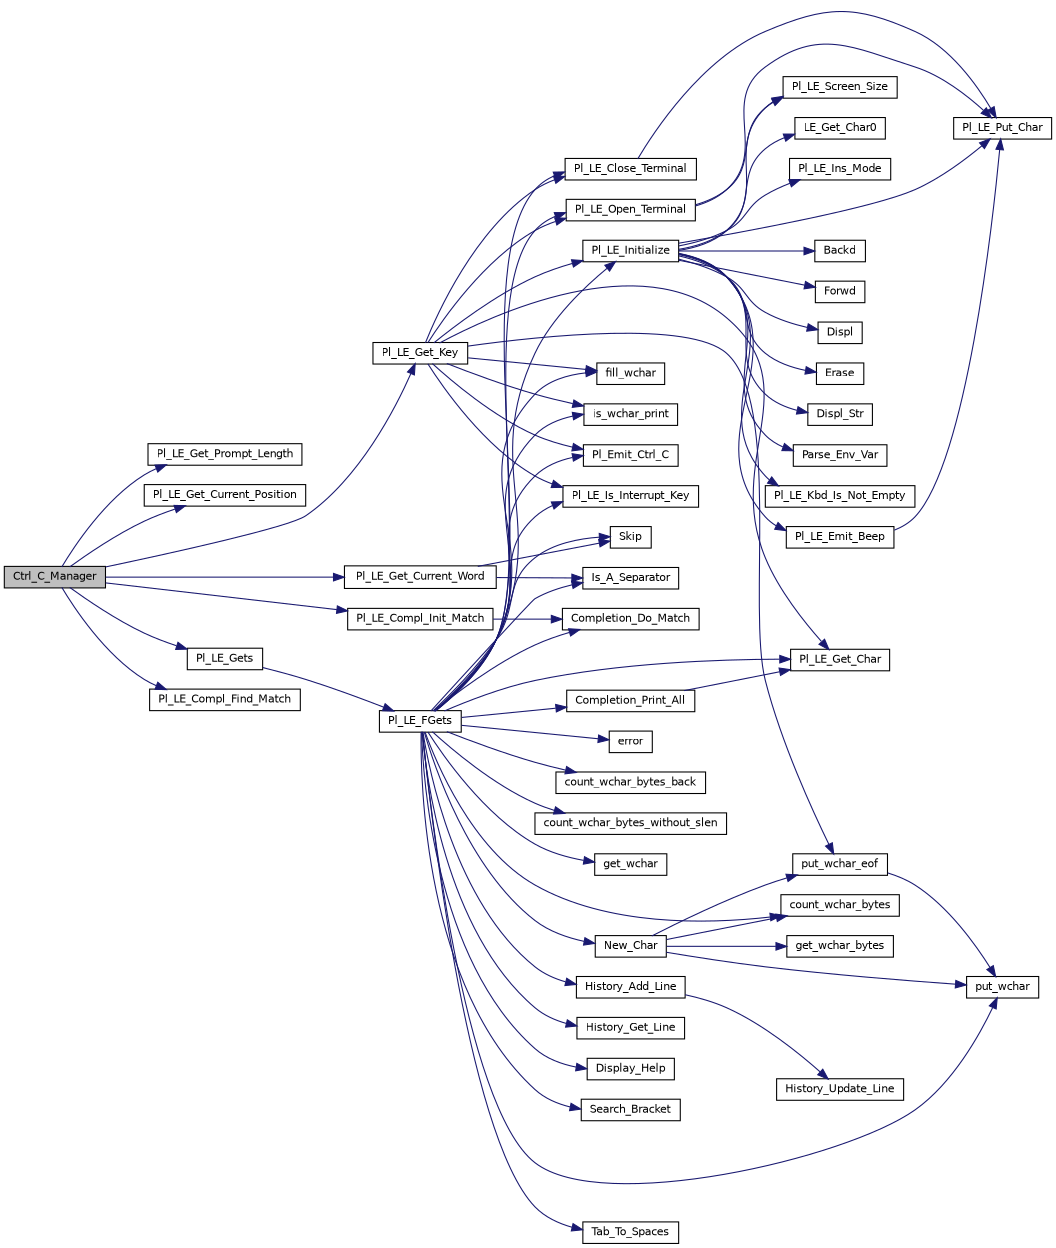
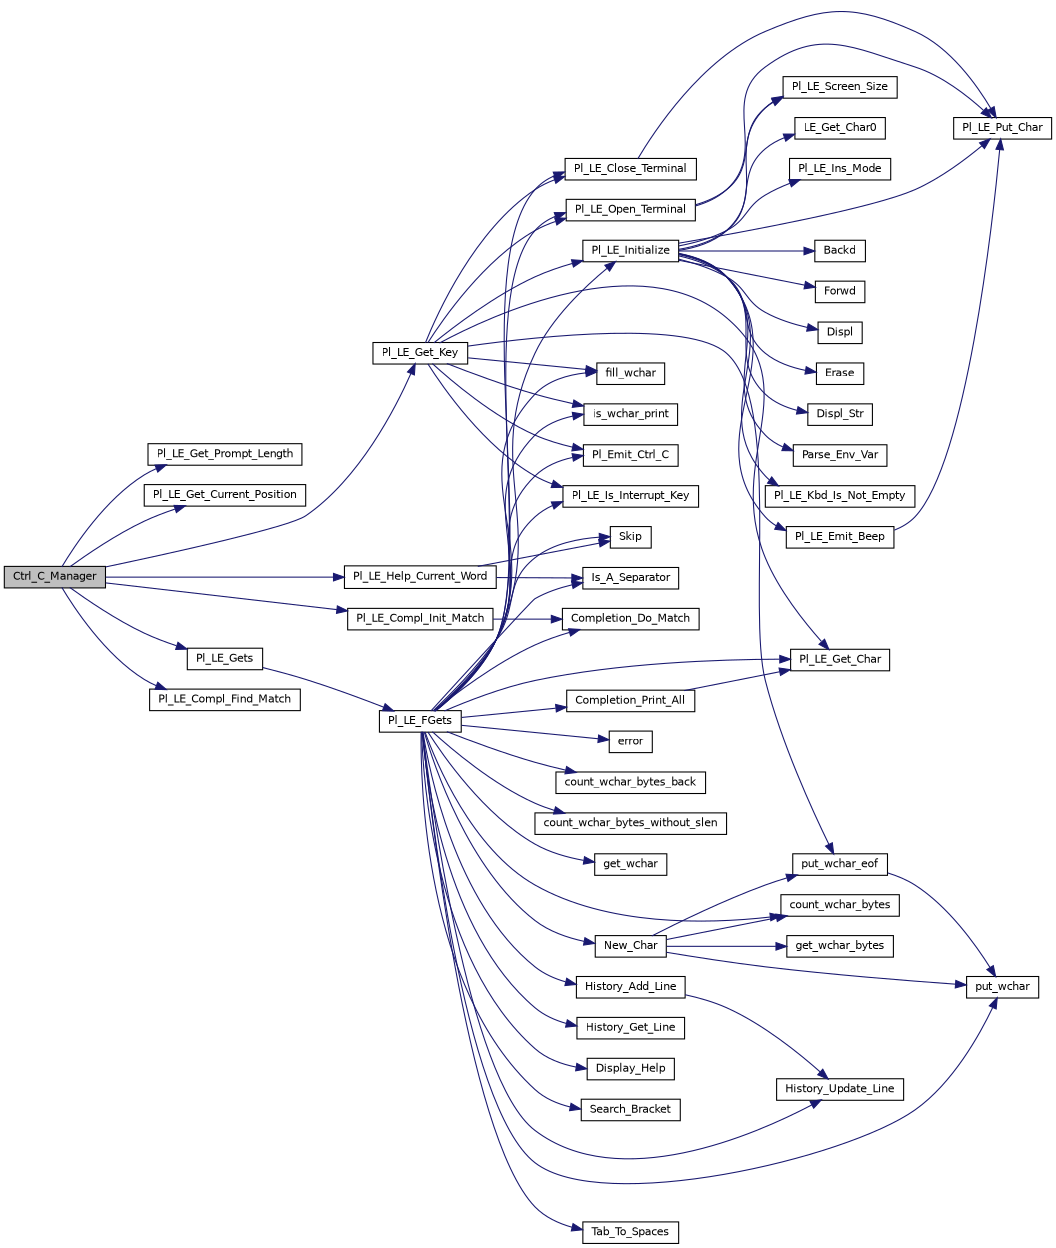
(420, 577) -> (420, 577)
none -> (500, 1078)
